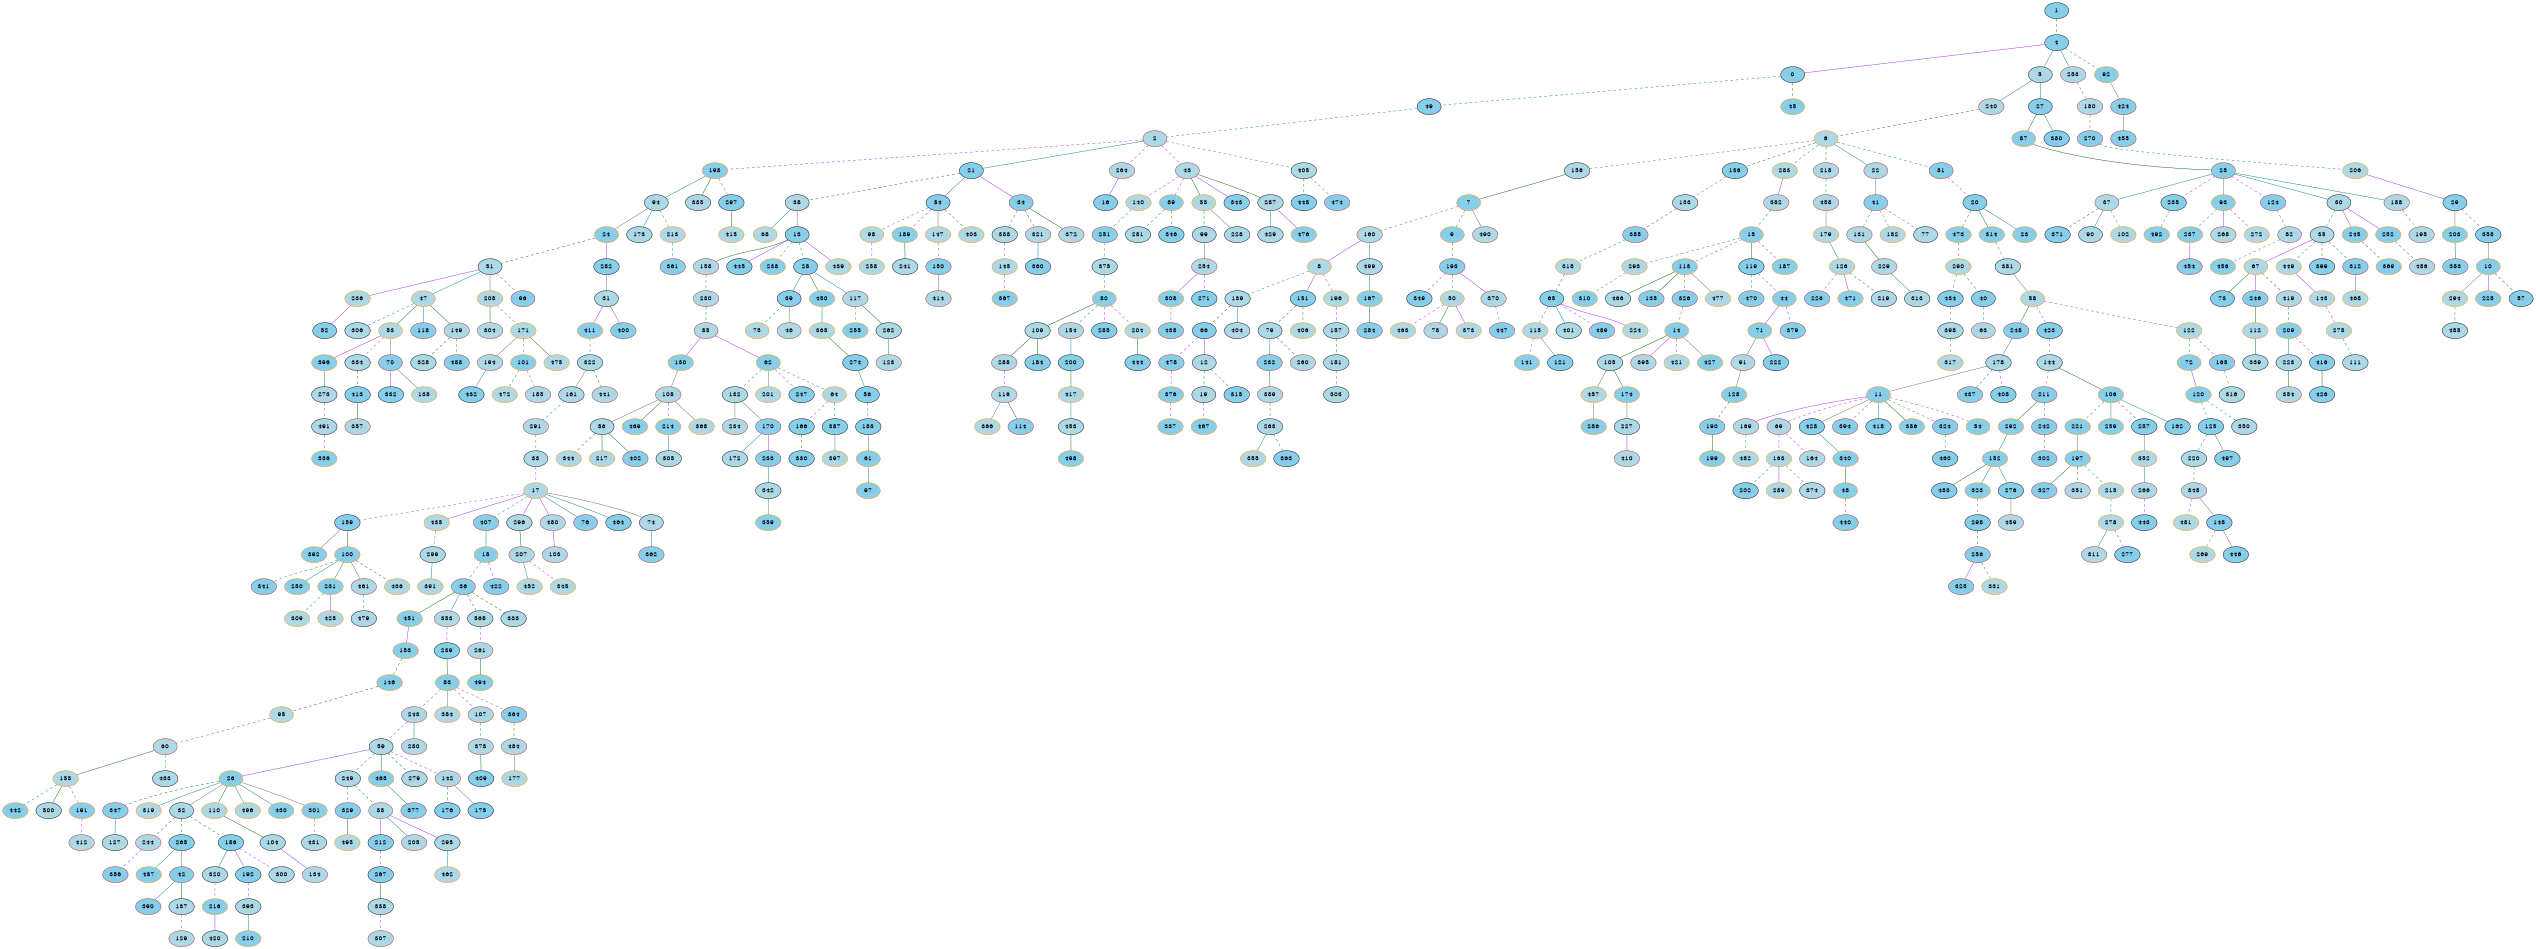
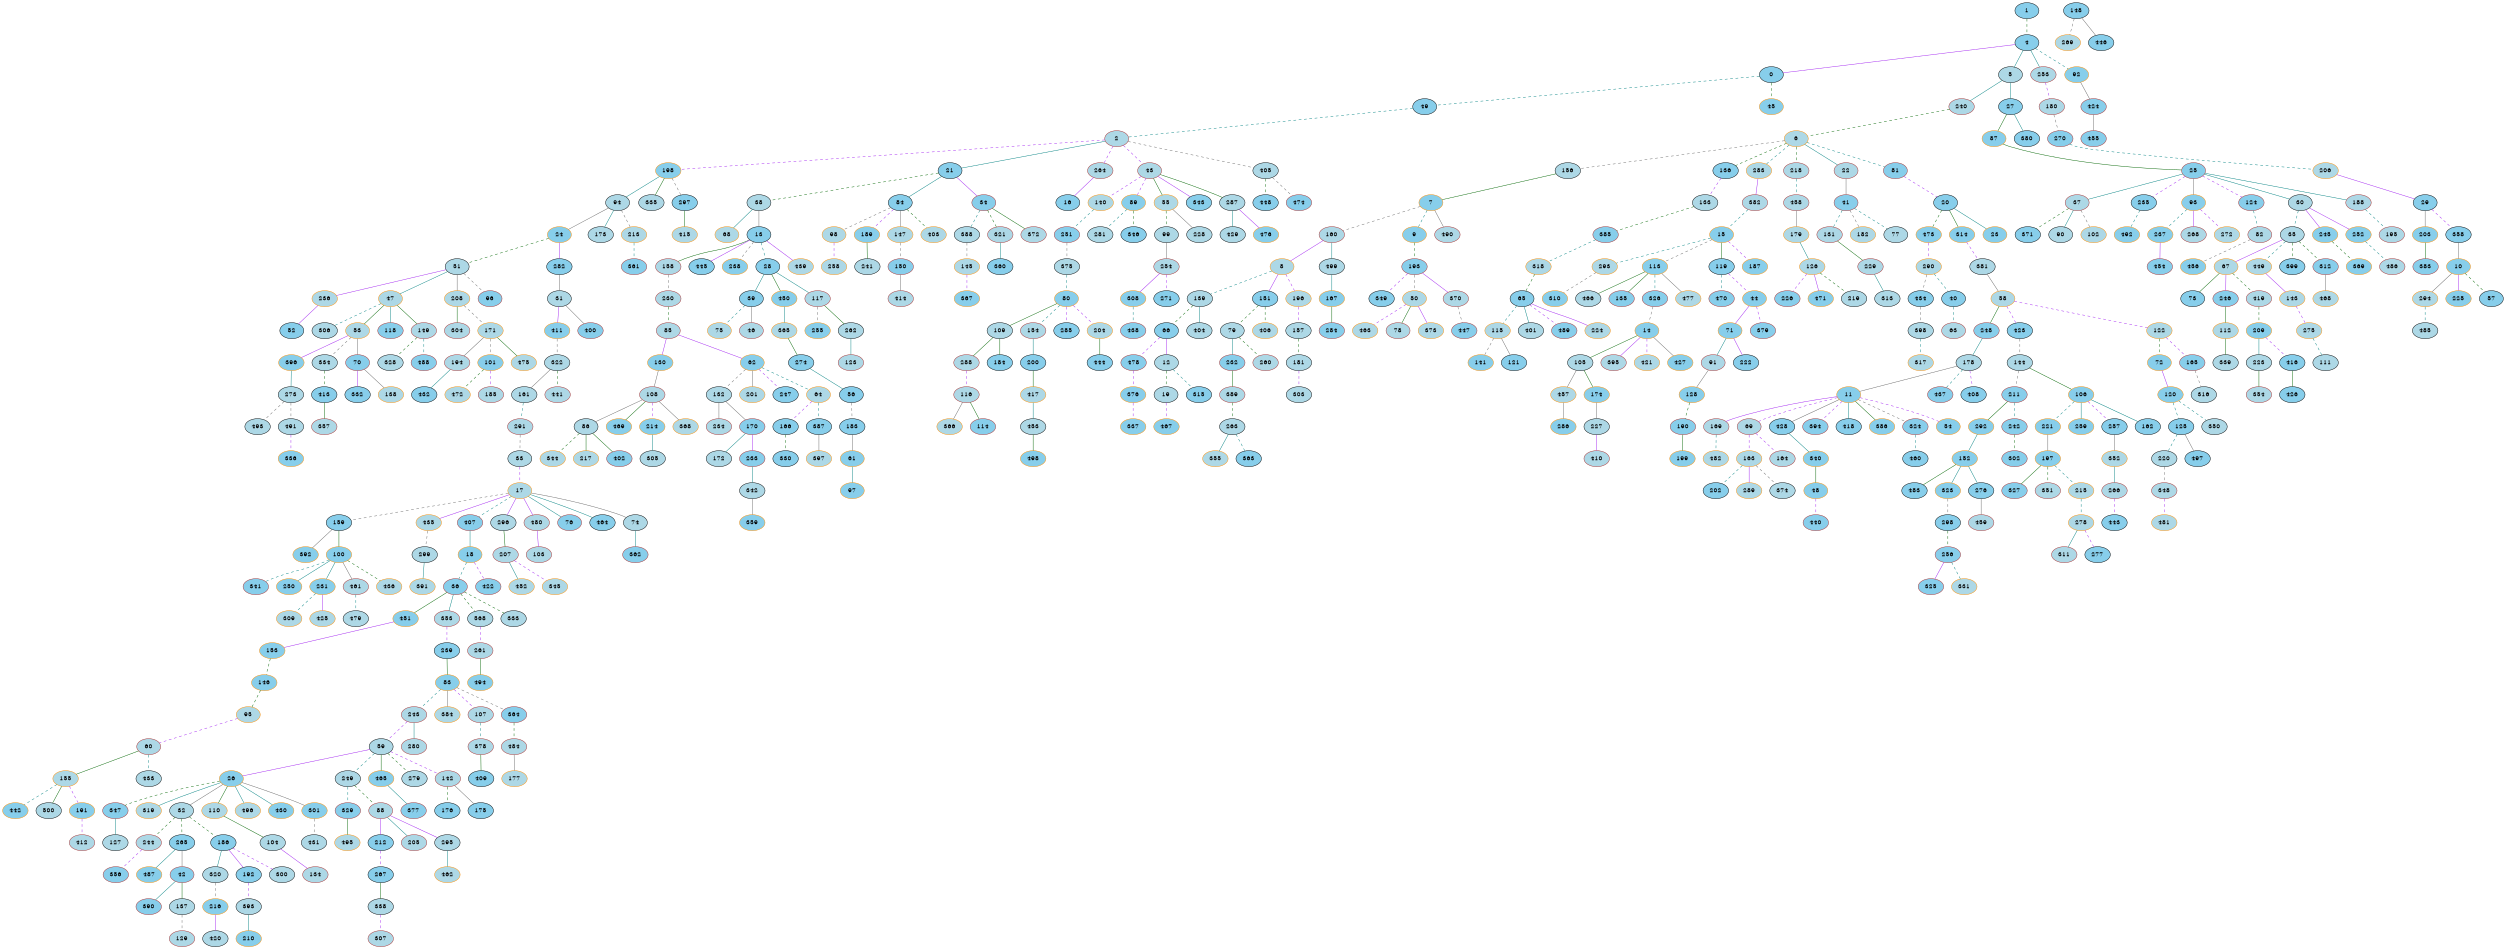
none -> (258, 427)
(2207, 507) -> none
